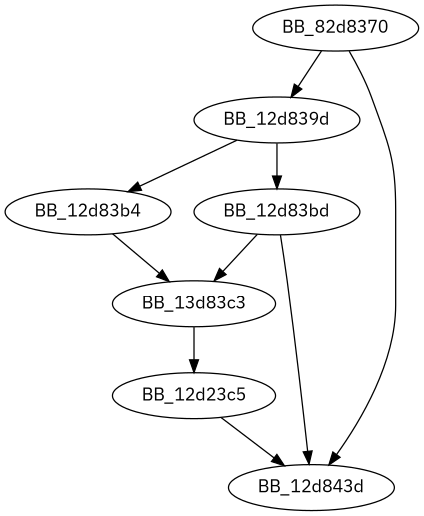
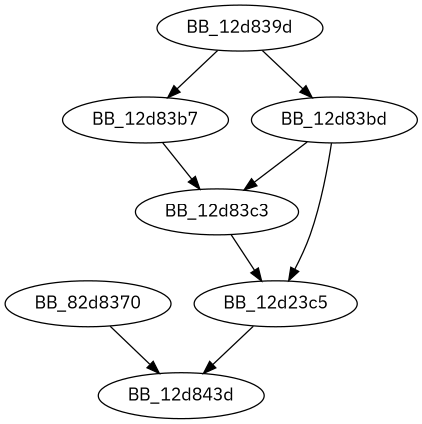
(310, 69) -> none
(88, 212) -> (145, 120)
(194, 304) -> (217, 212)
(295, 343) -> (318, 208)
